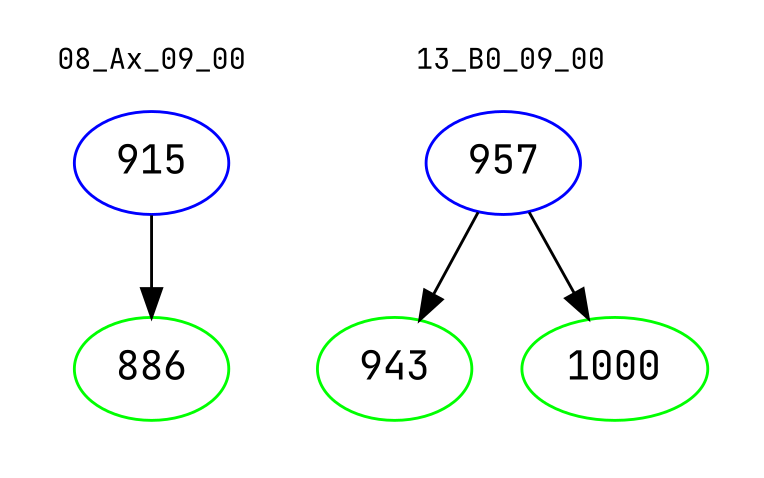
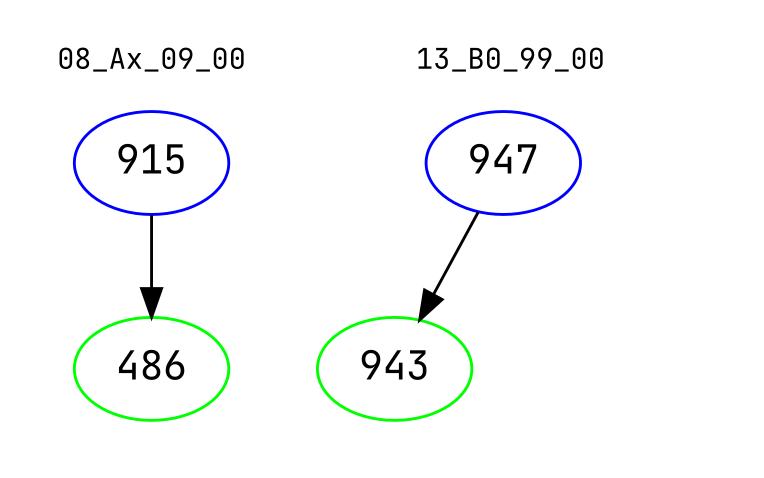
(512, 61) -> (512, 61)
(503, 163) -> (503, 163)
(152, 369) -> (152, 369)
(615, 369) -> none
